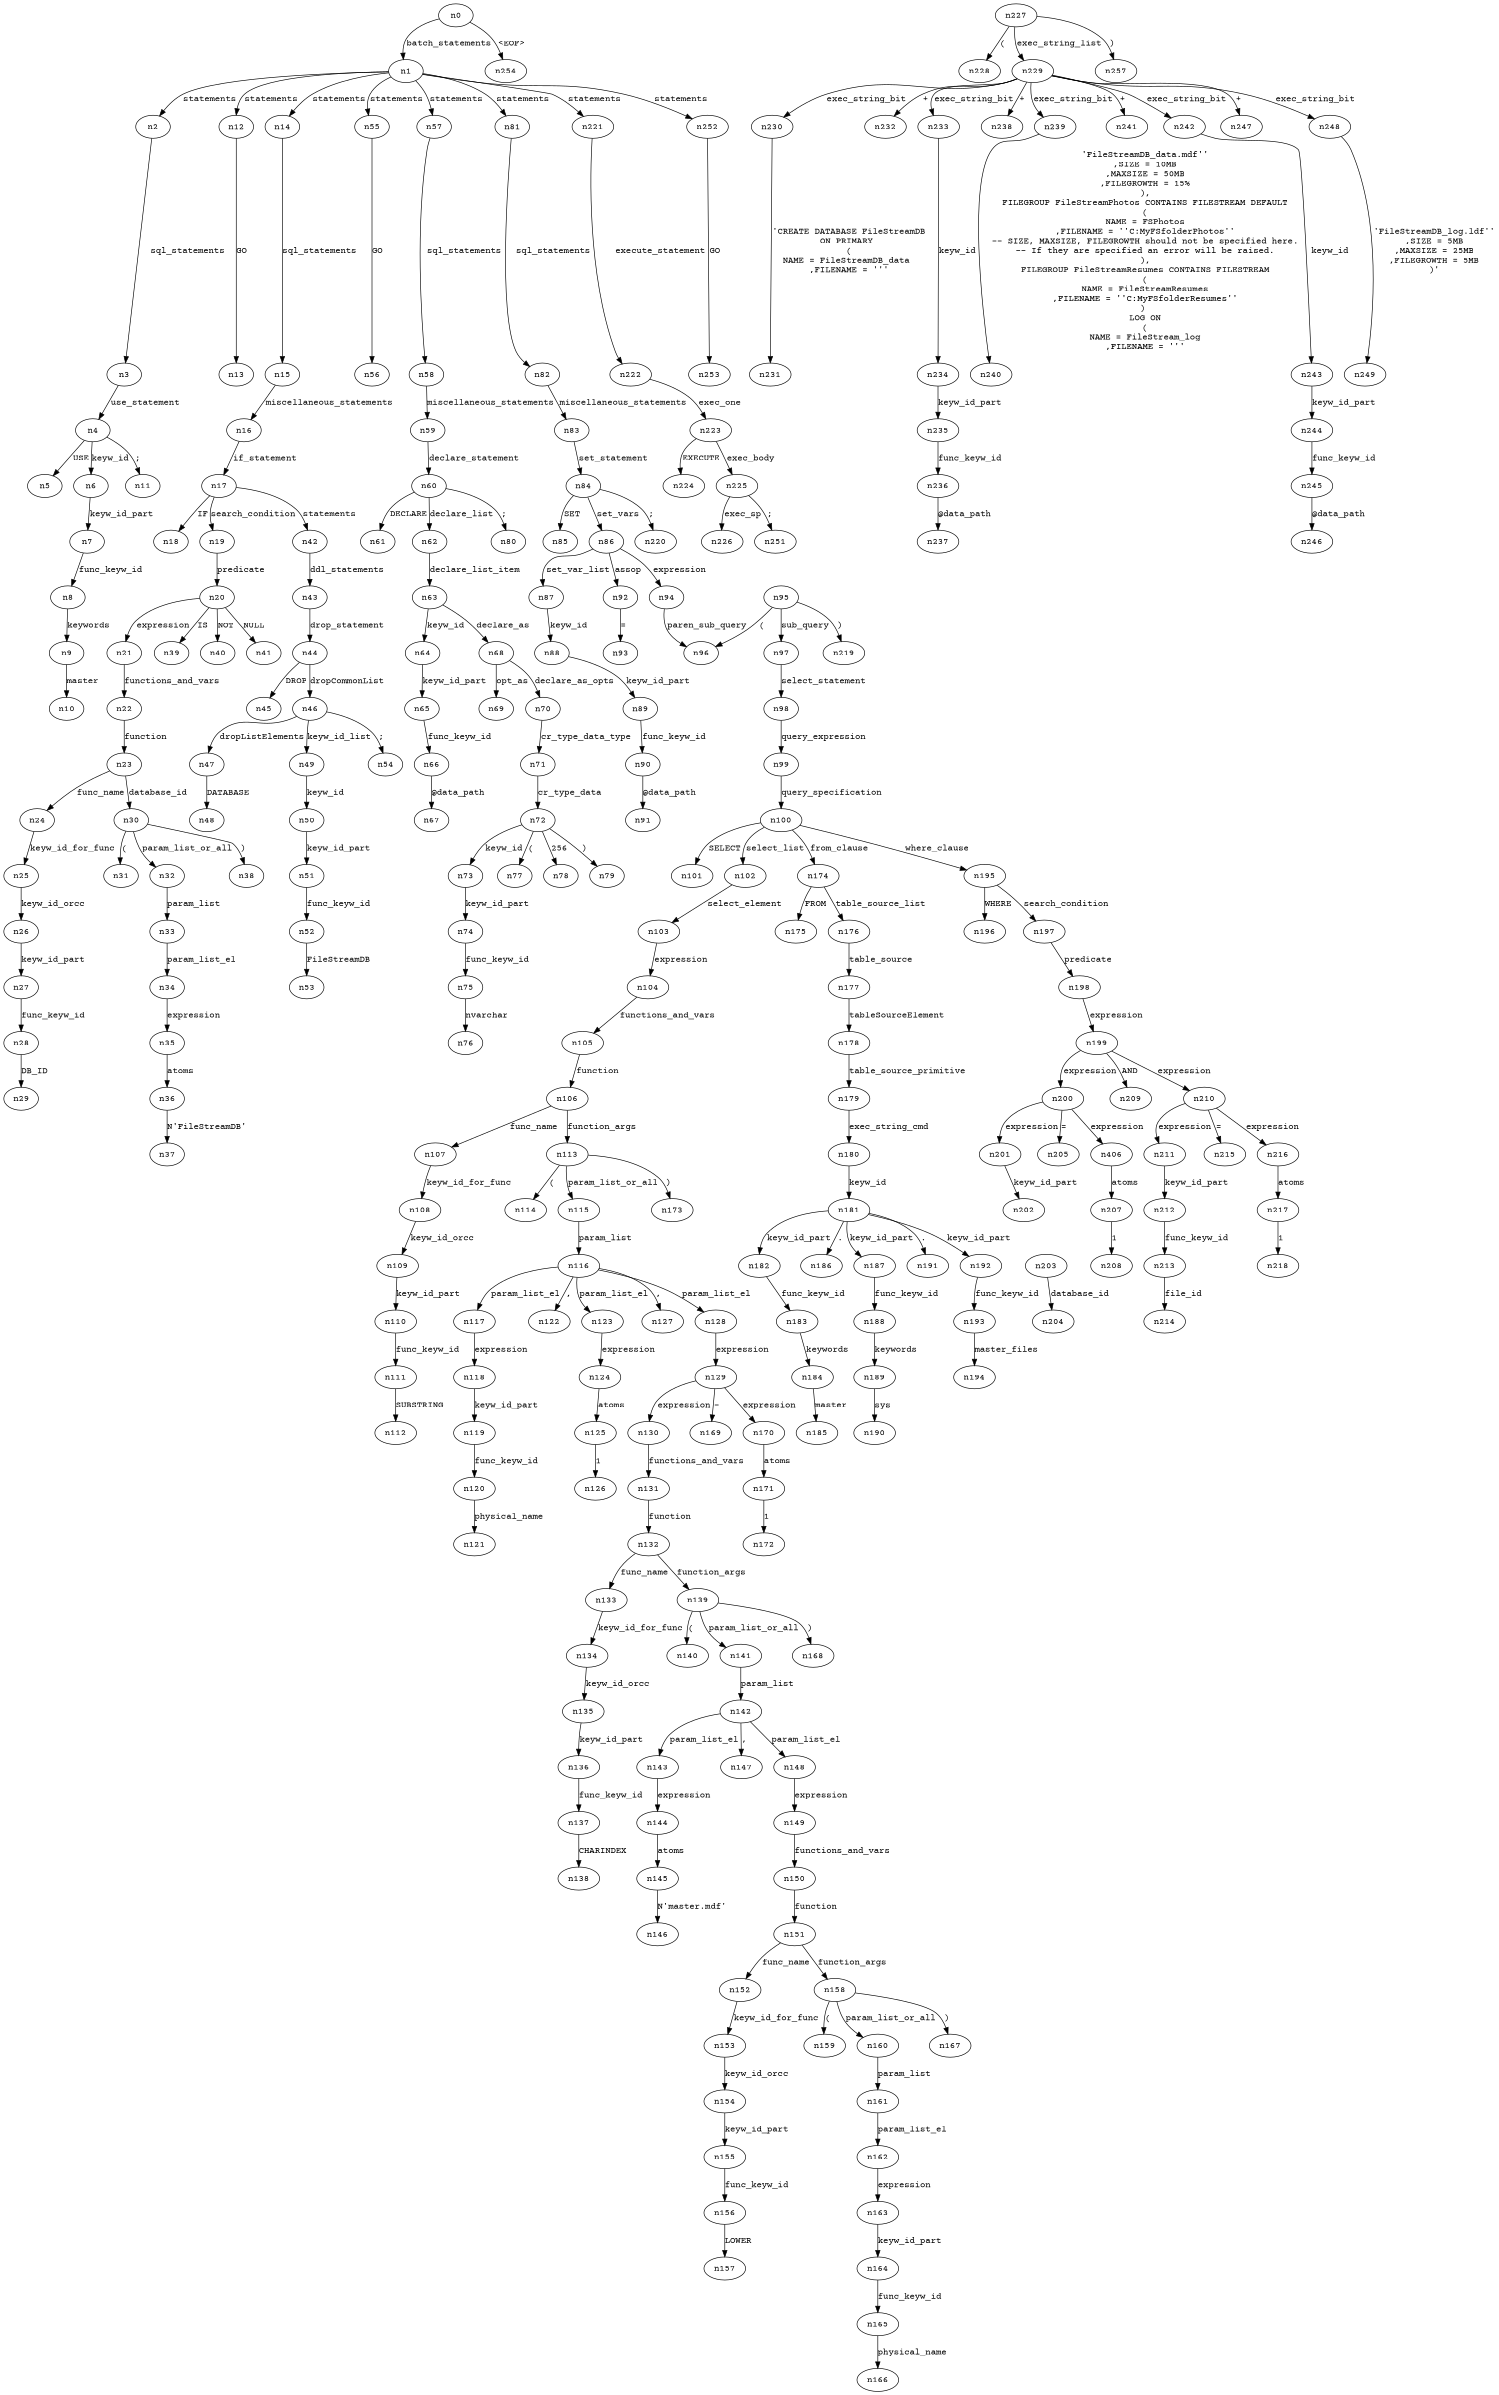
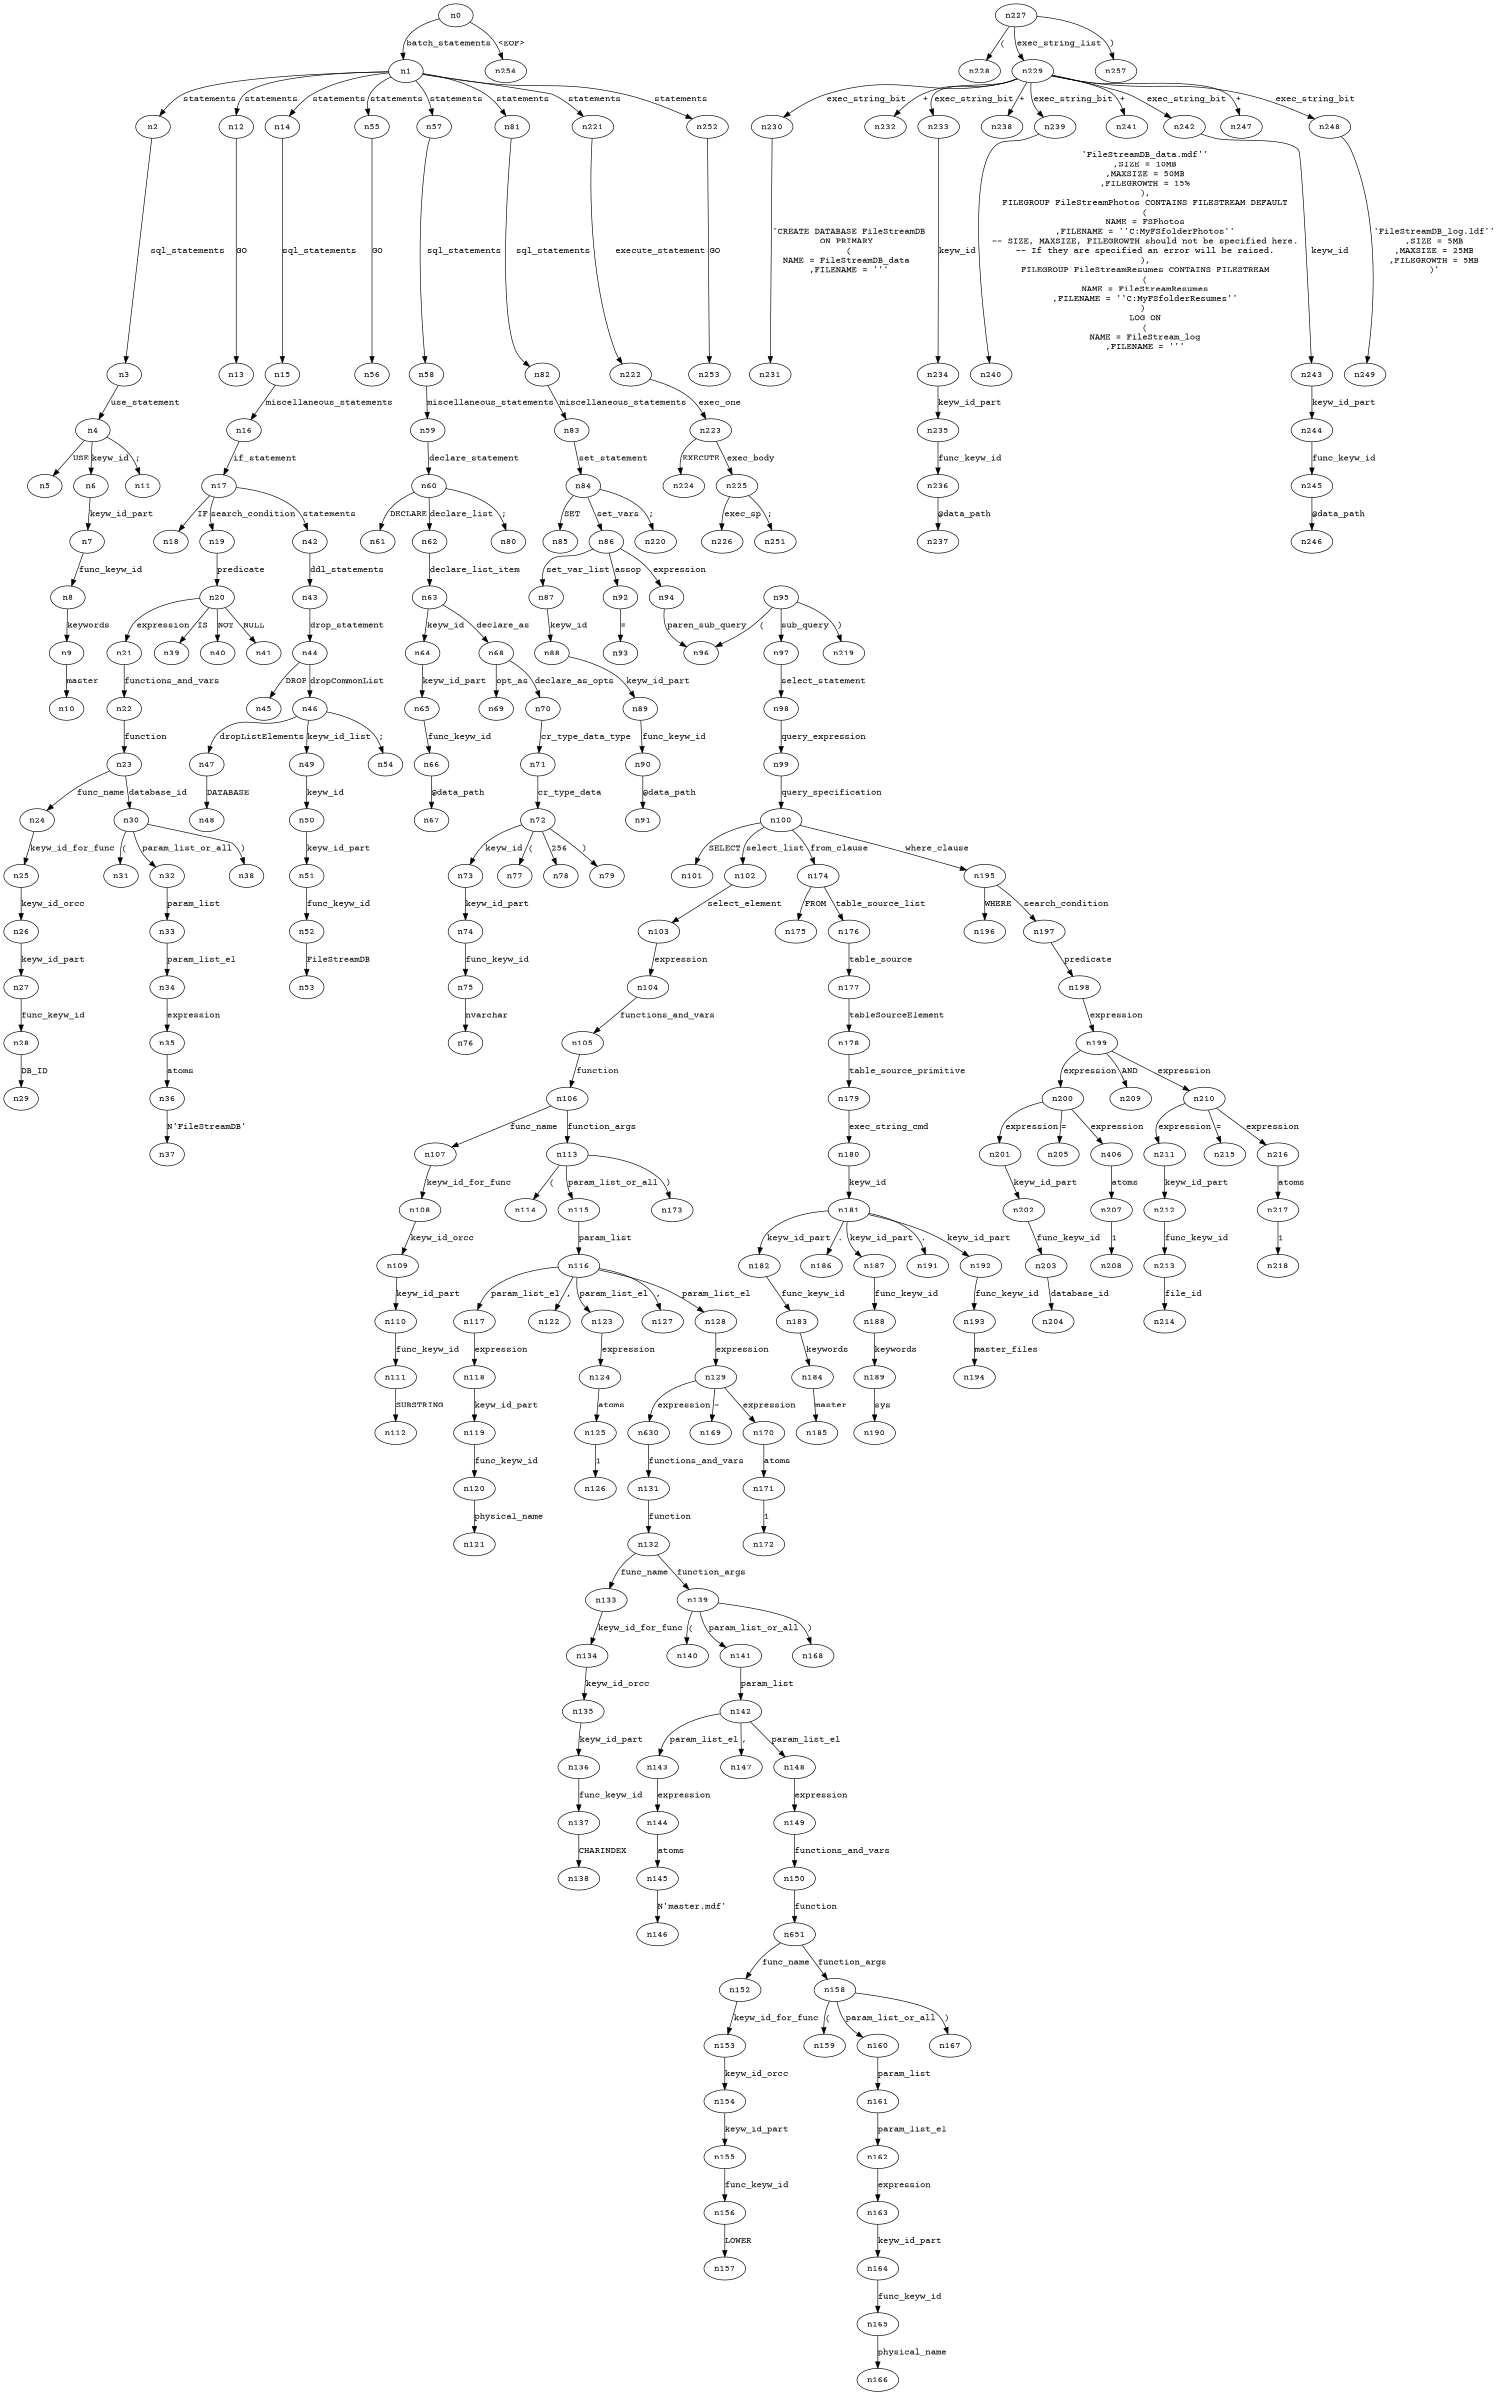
none -> (1034, 1235)
(649, 1433) -> (649, 1433)
(795, 1934) -> (795, 1934)
